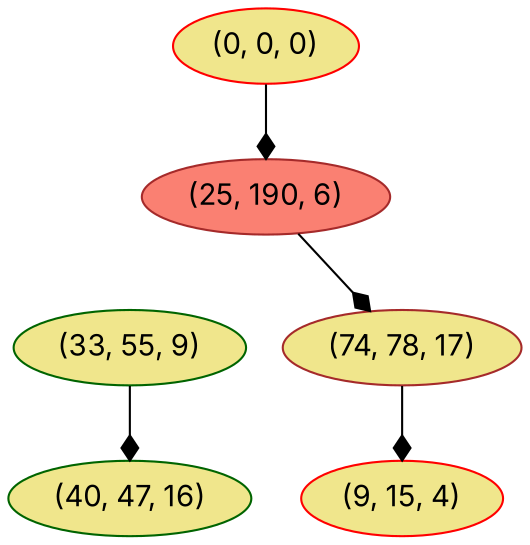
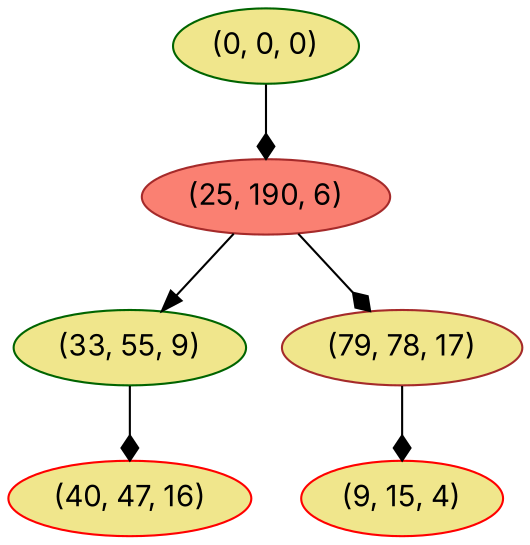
(266, 46) -> (266, 46)
none -> (205, 265)
(402, 348) -> (402, 348)
(130, 498) -> (130, 498)
